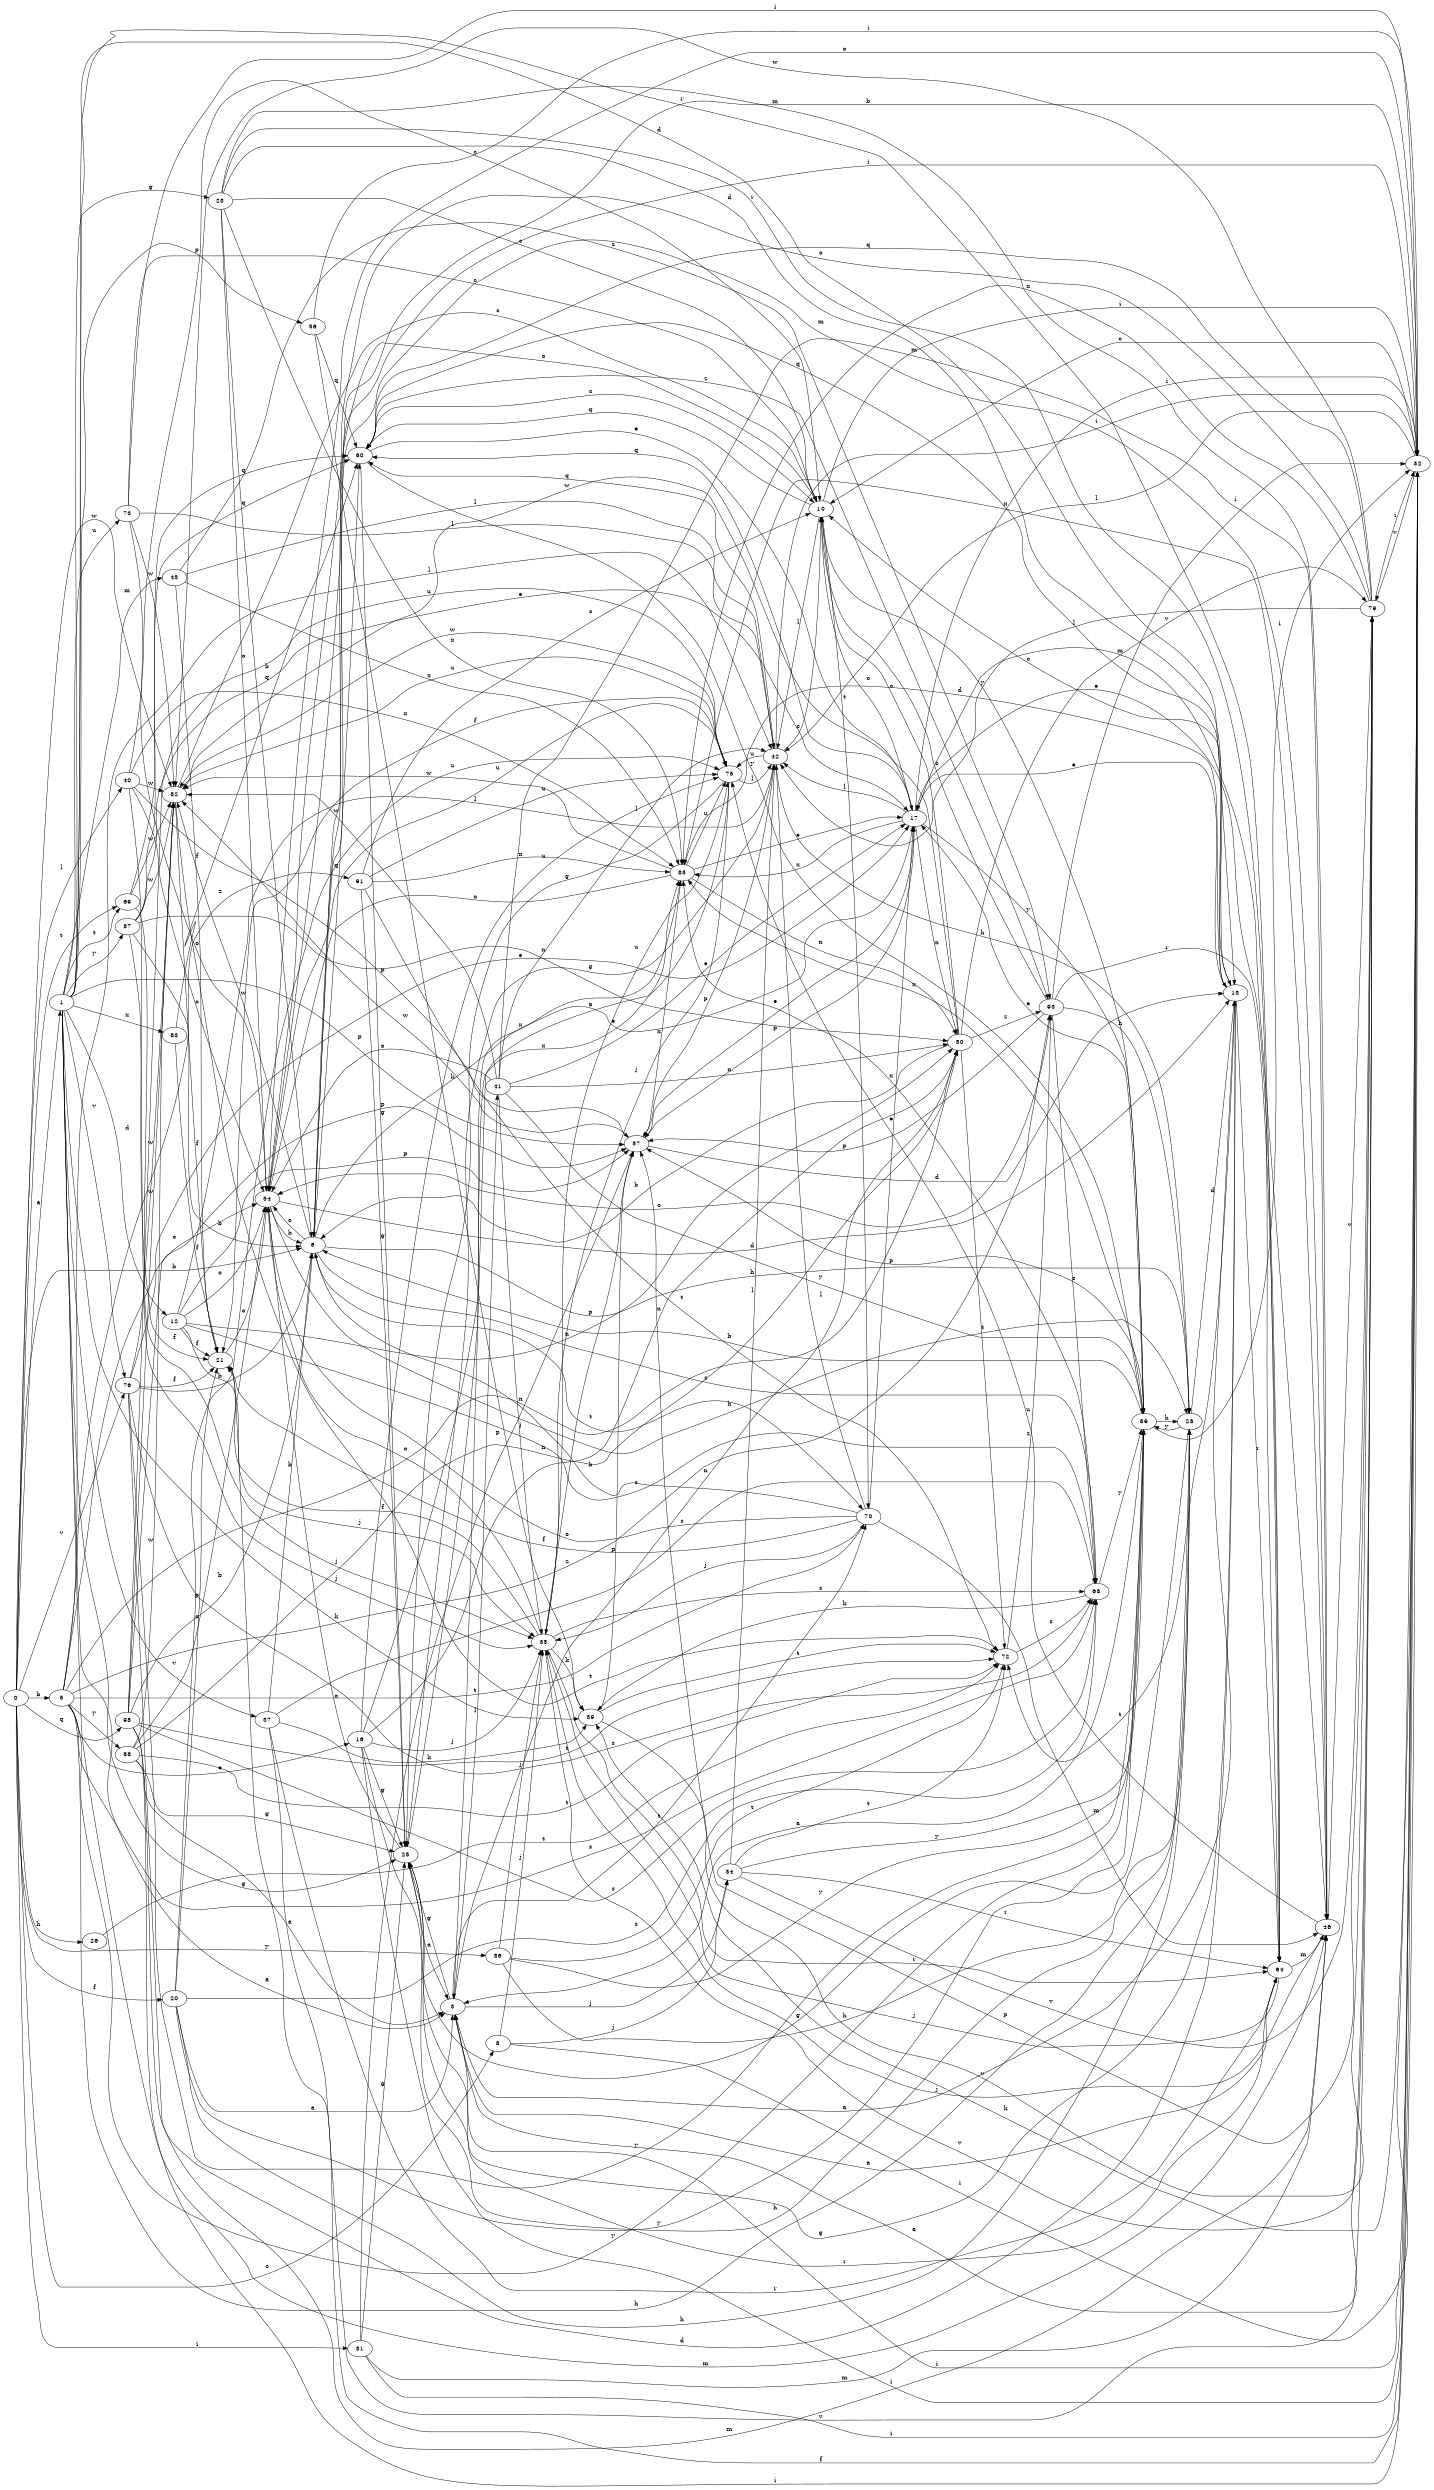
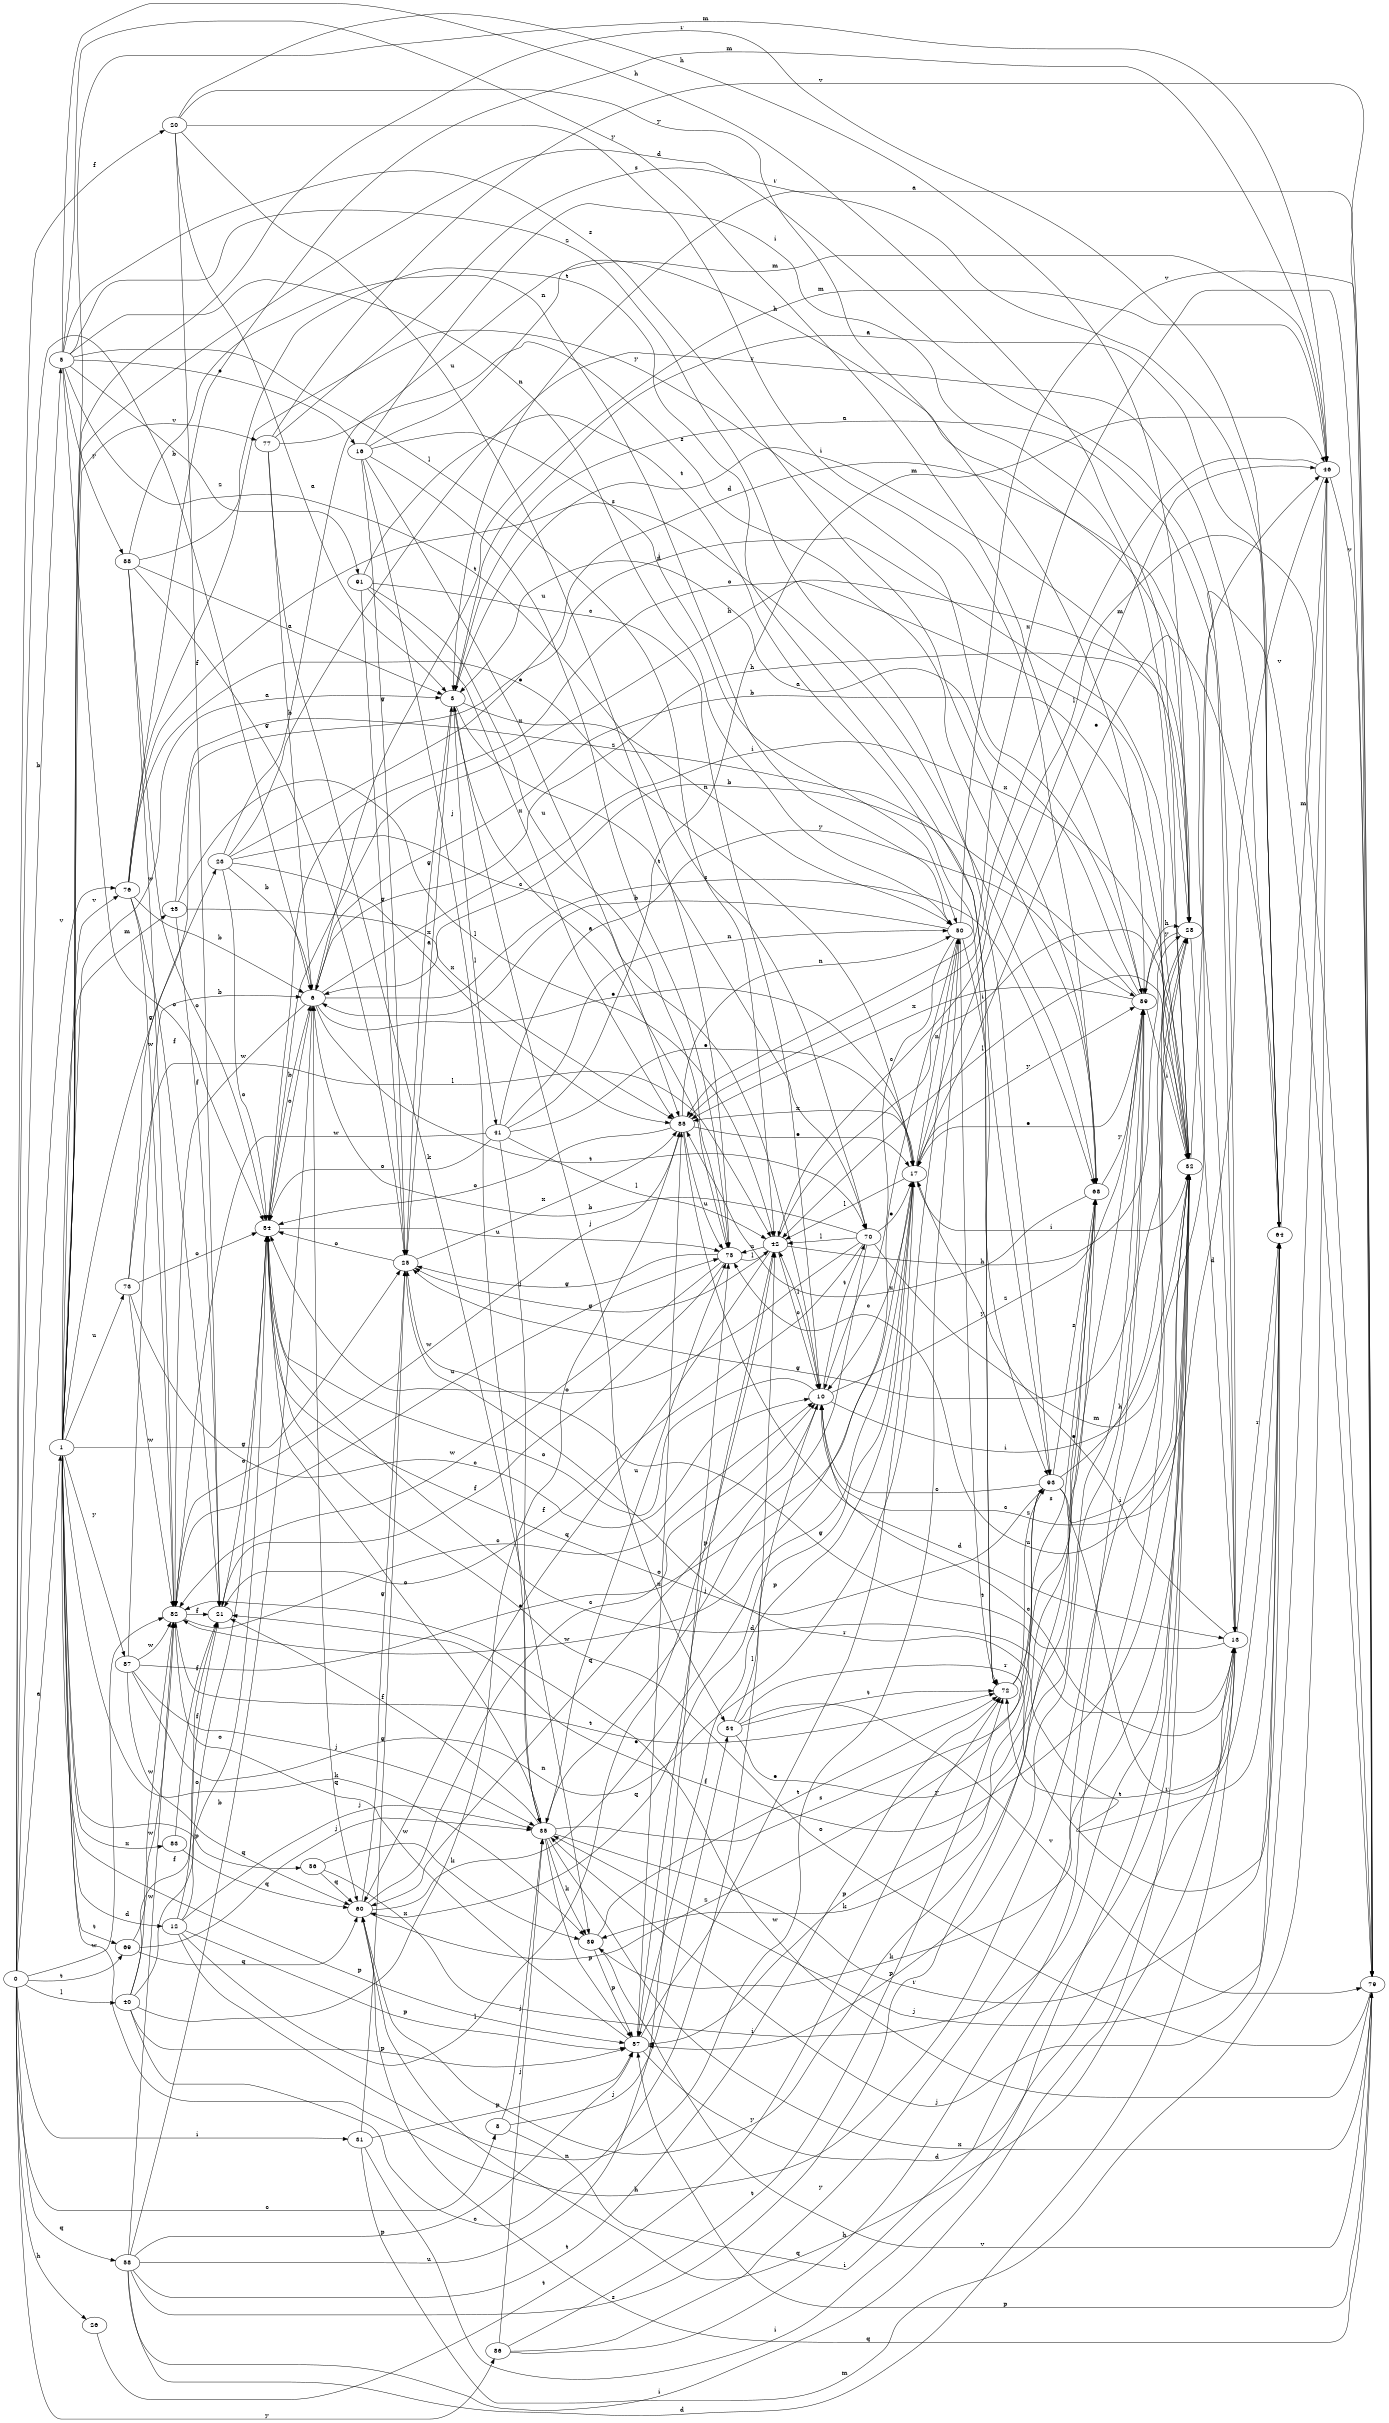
(1391, 537) -> none
(609, 1174) -> none
(670, 1475) -> none
(197, 1595) -> (197, 663)
(127, 1720) -> (127, 2263)
(267, 1720) -> (267, 444)
(960, 2143) -> (960, 2145)
none -> (797, 2164)
